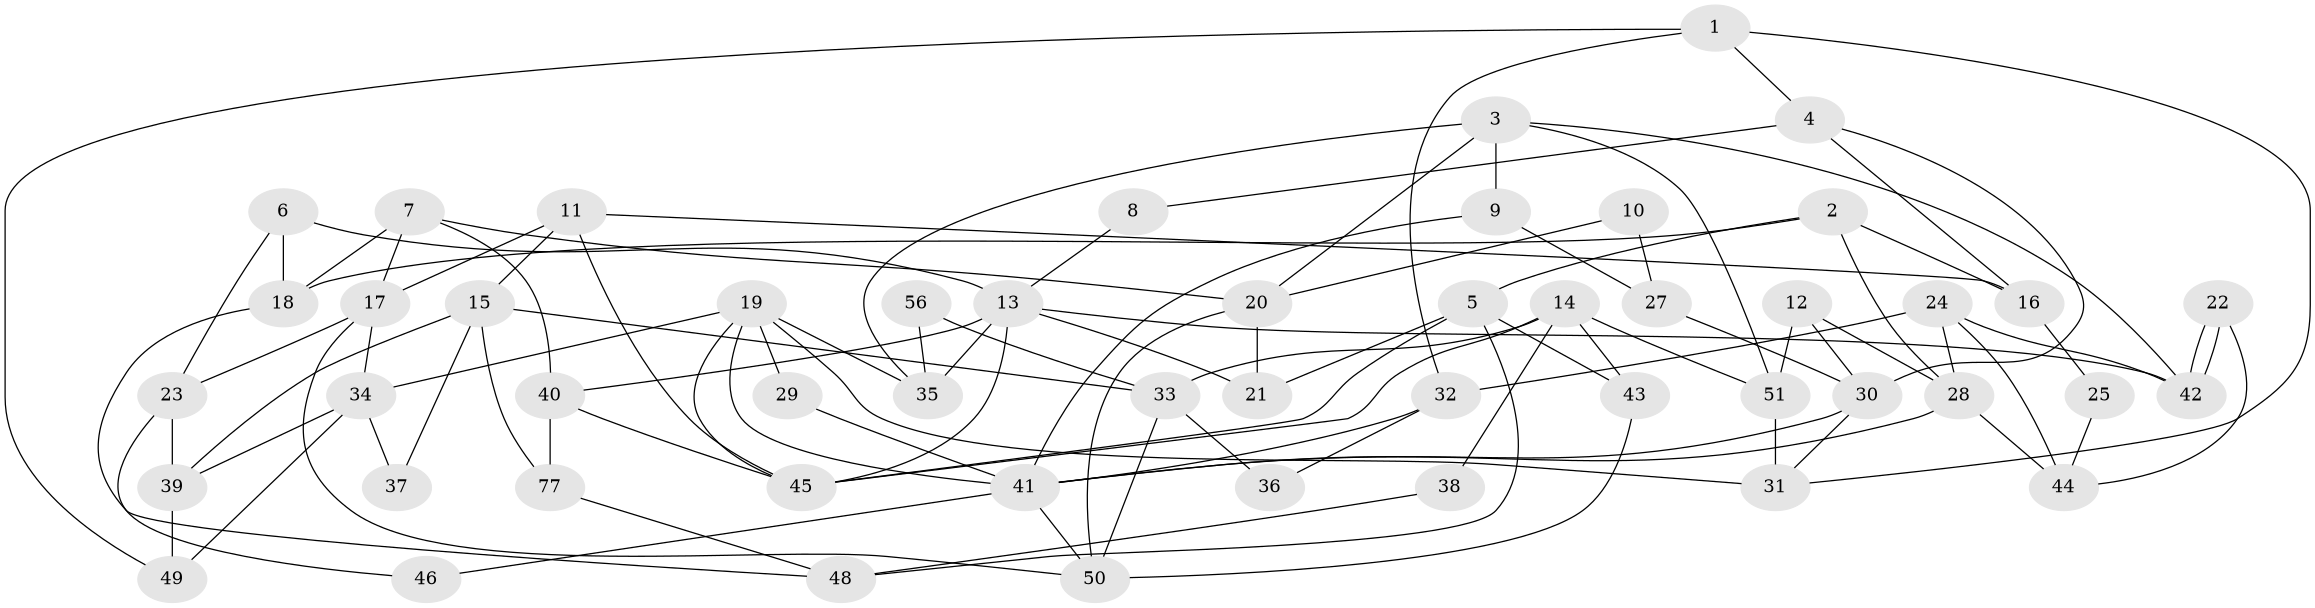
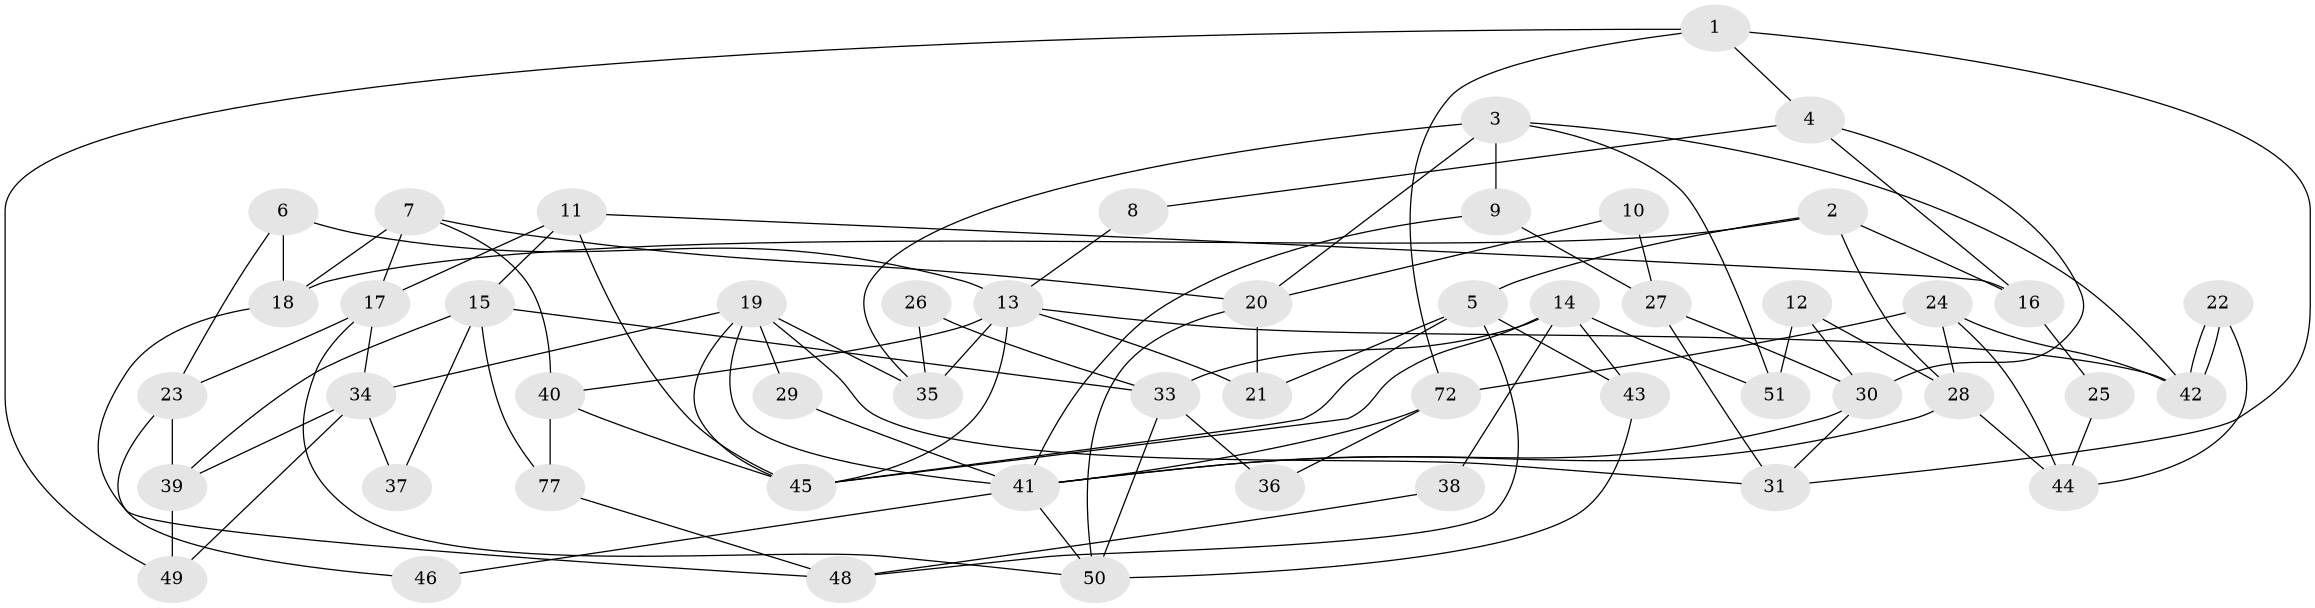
(916, 304) -> (916, 304)
(1446, 396) -> (1446, 396)
(1775, 438) -> (1715, 396)
